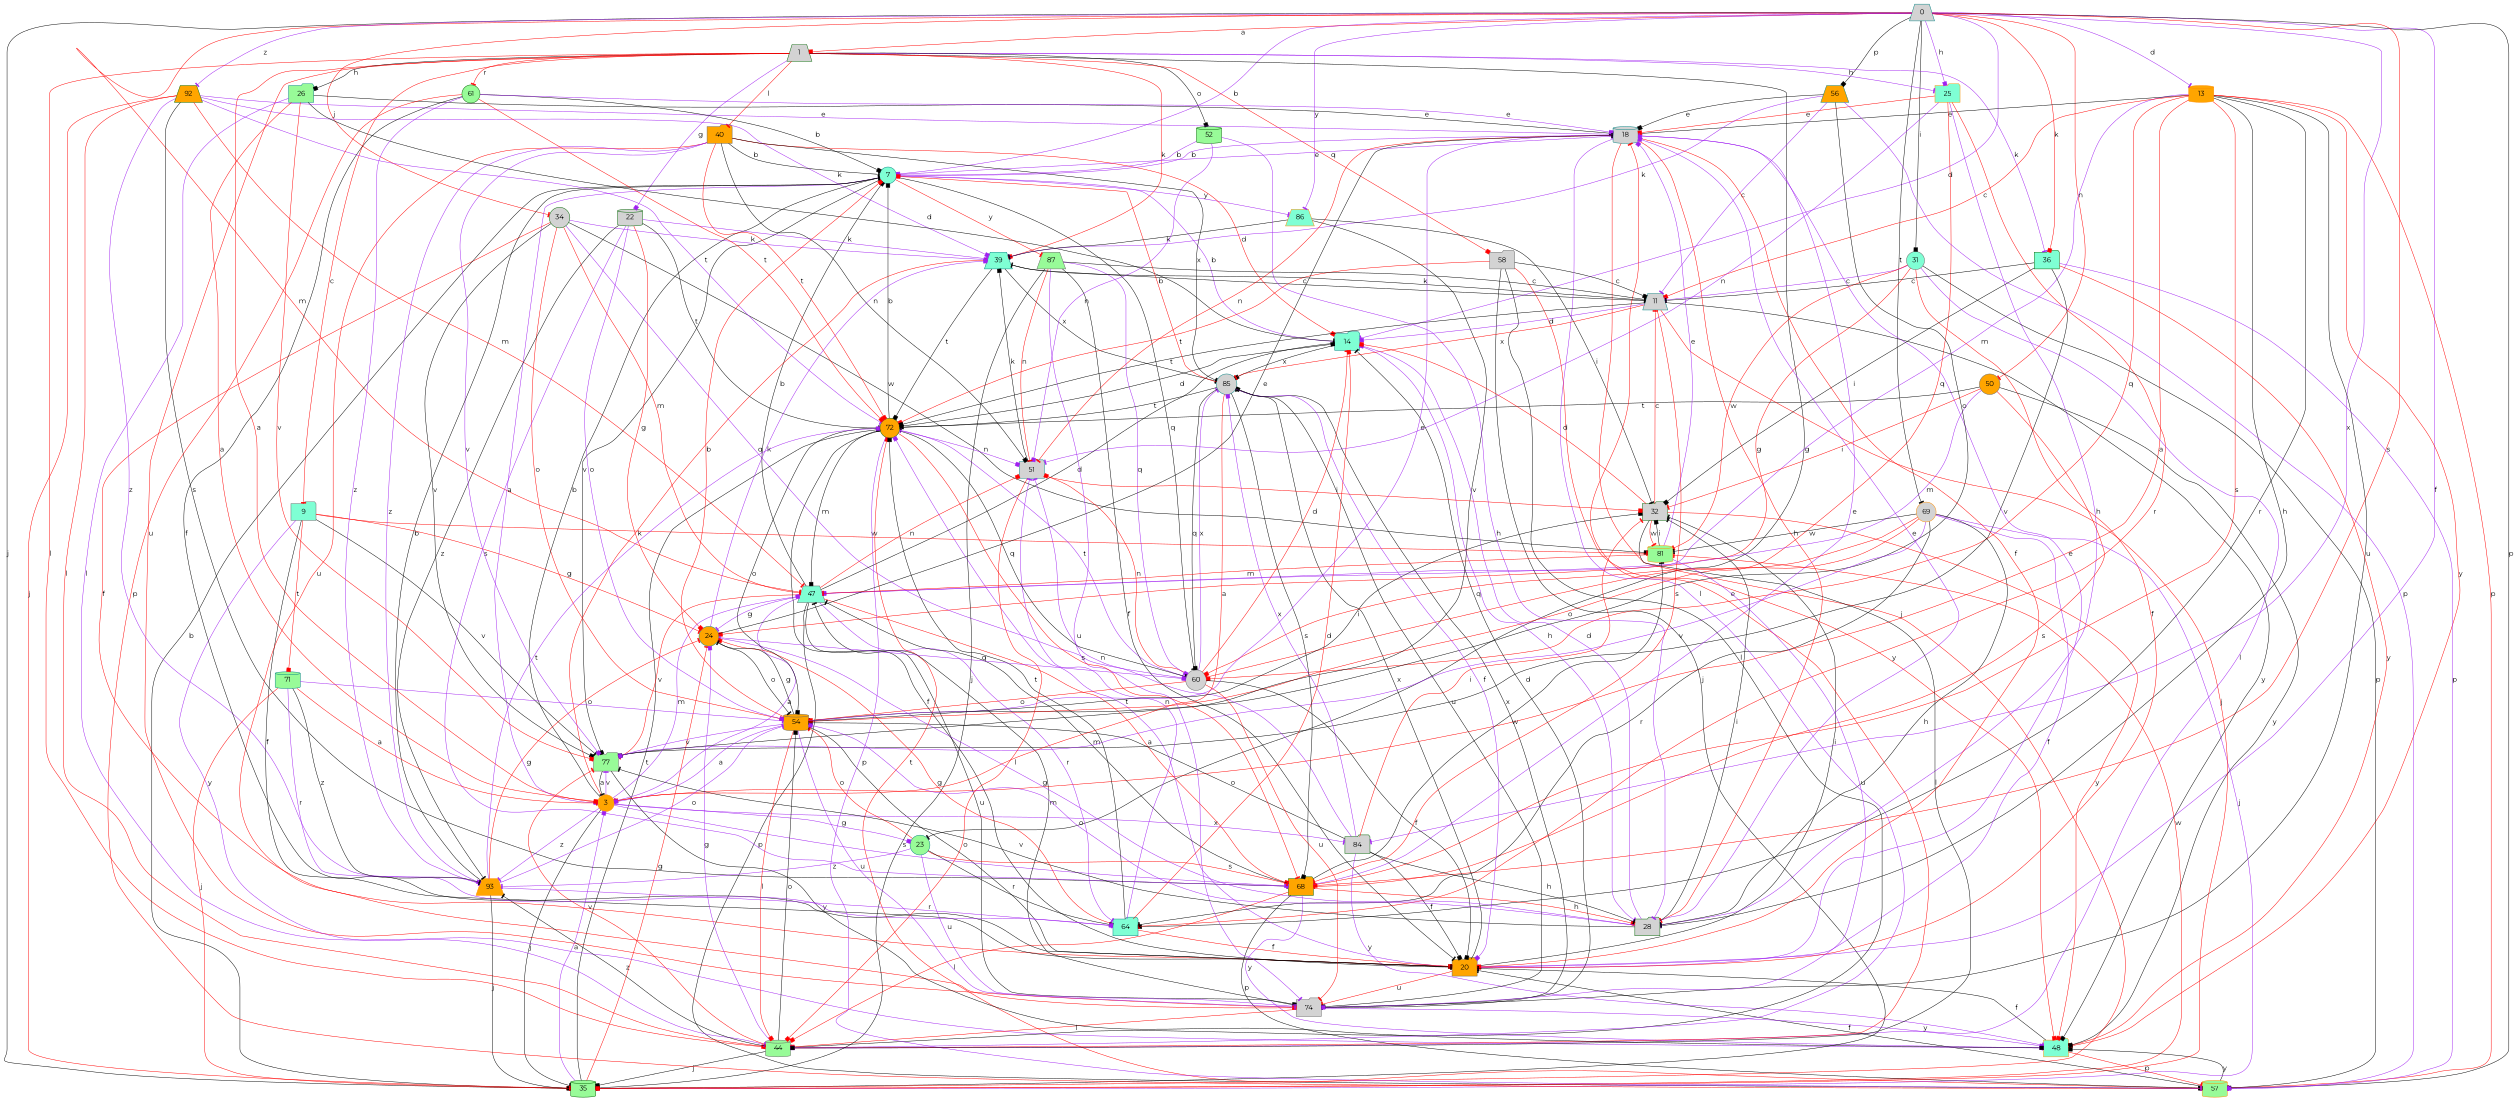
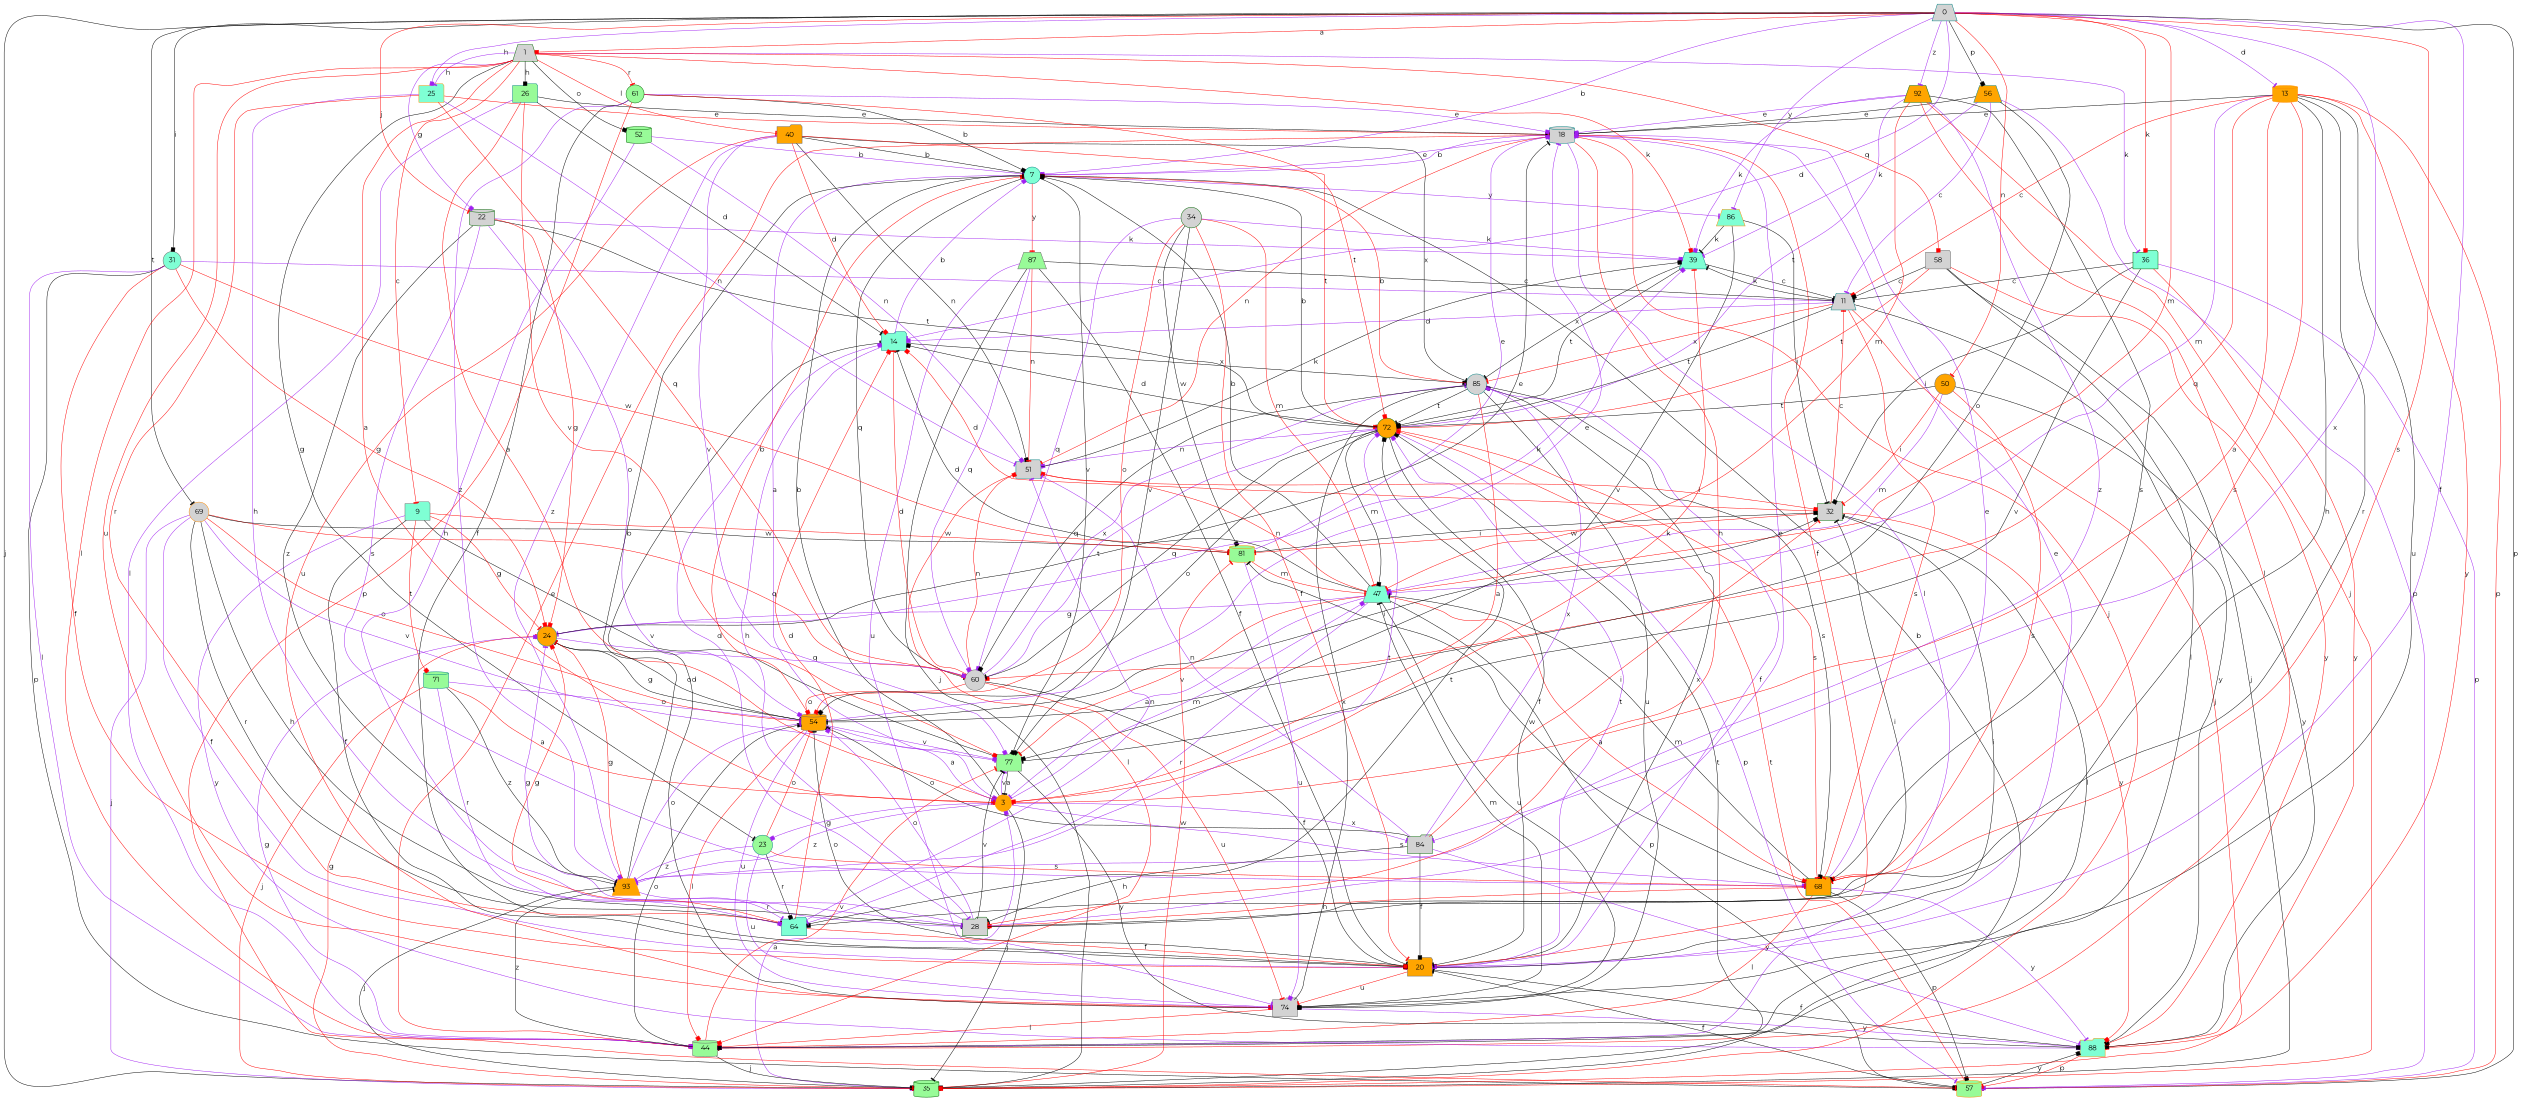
(979, 21) -> (920, 20)
(2056, 1048) -> (2093, 1048)
